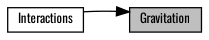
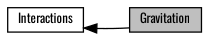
(100, 11) -> (113, 28)
